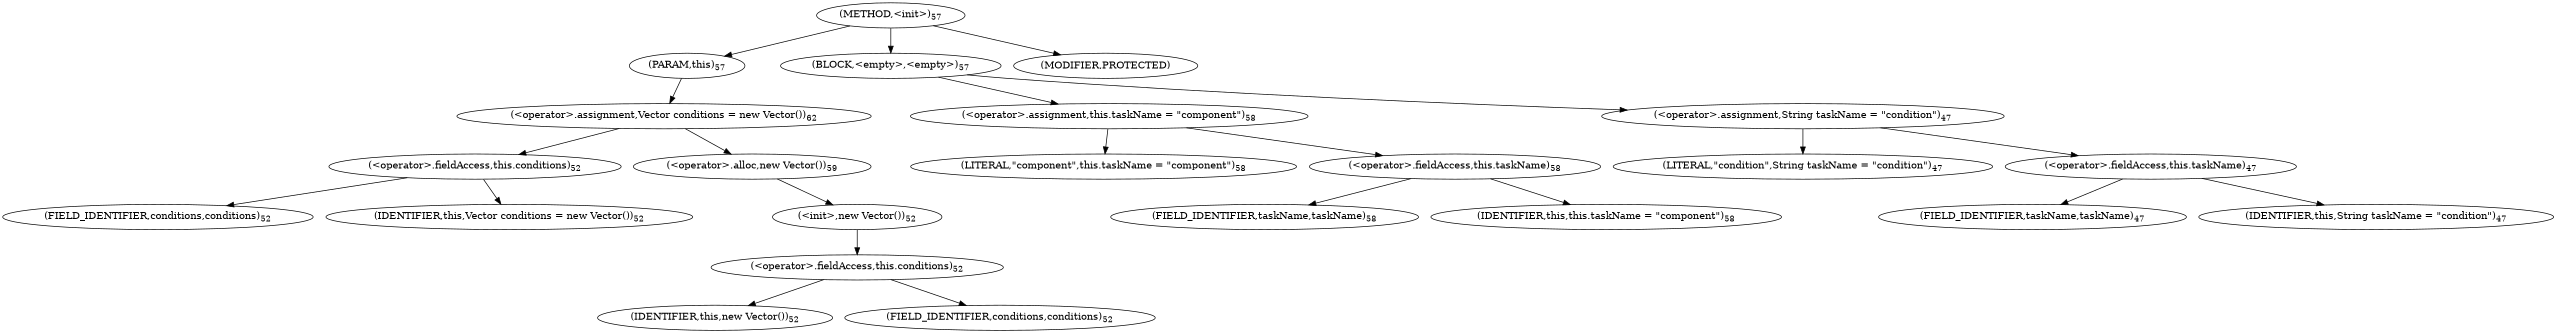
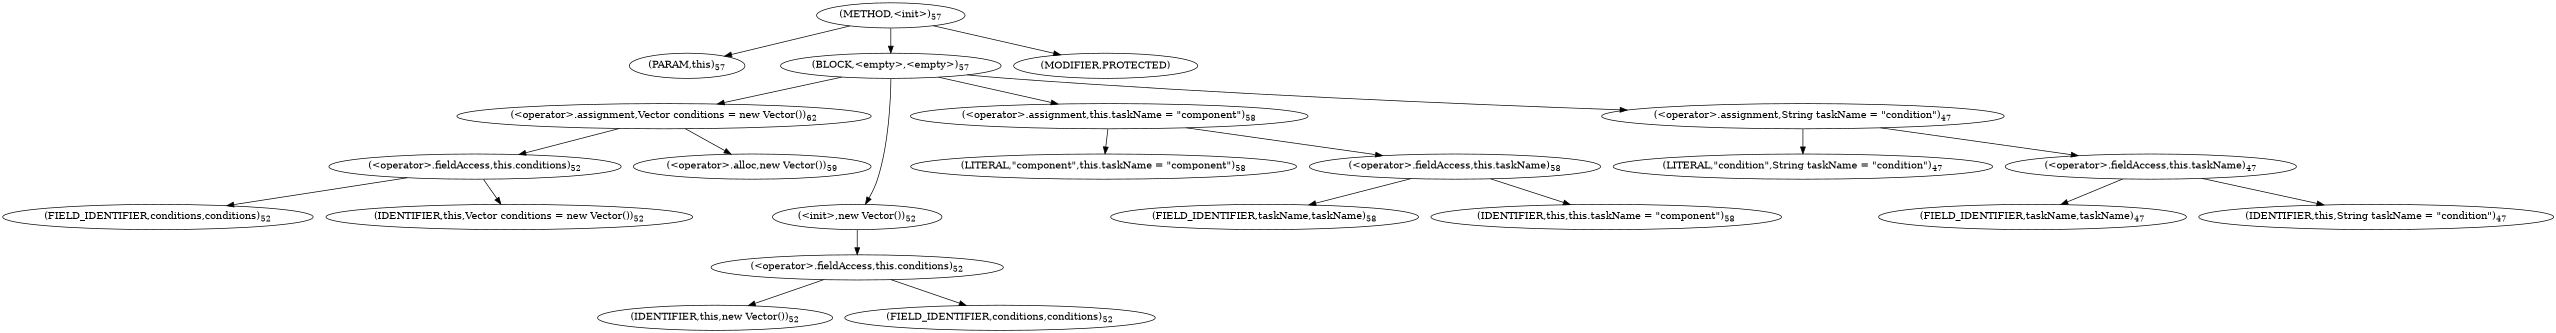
(677, 88) -> (783, 90)
(802, 190) -> (886, 140)
